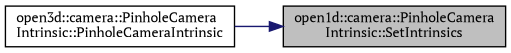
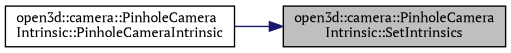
(394, 26) -> (394, 26)
